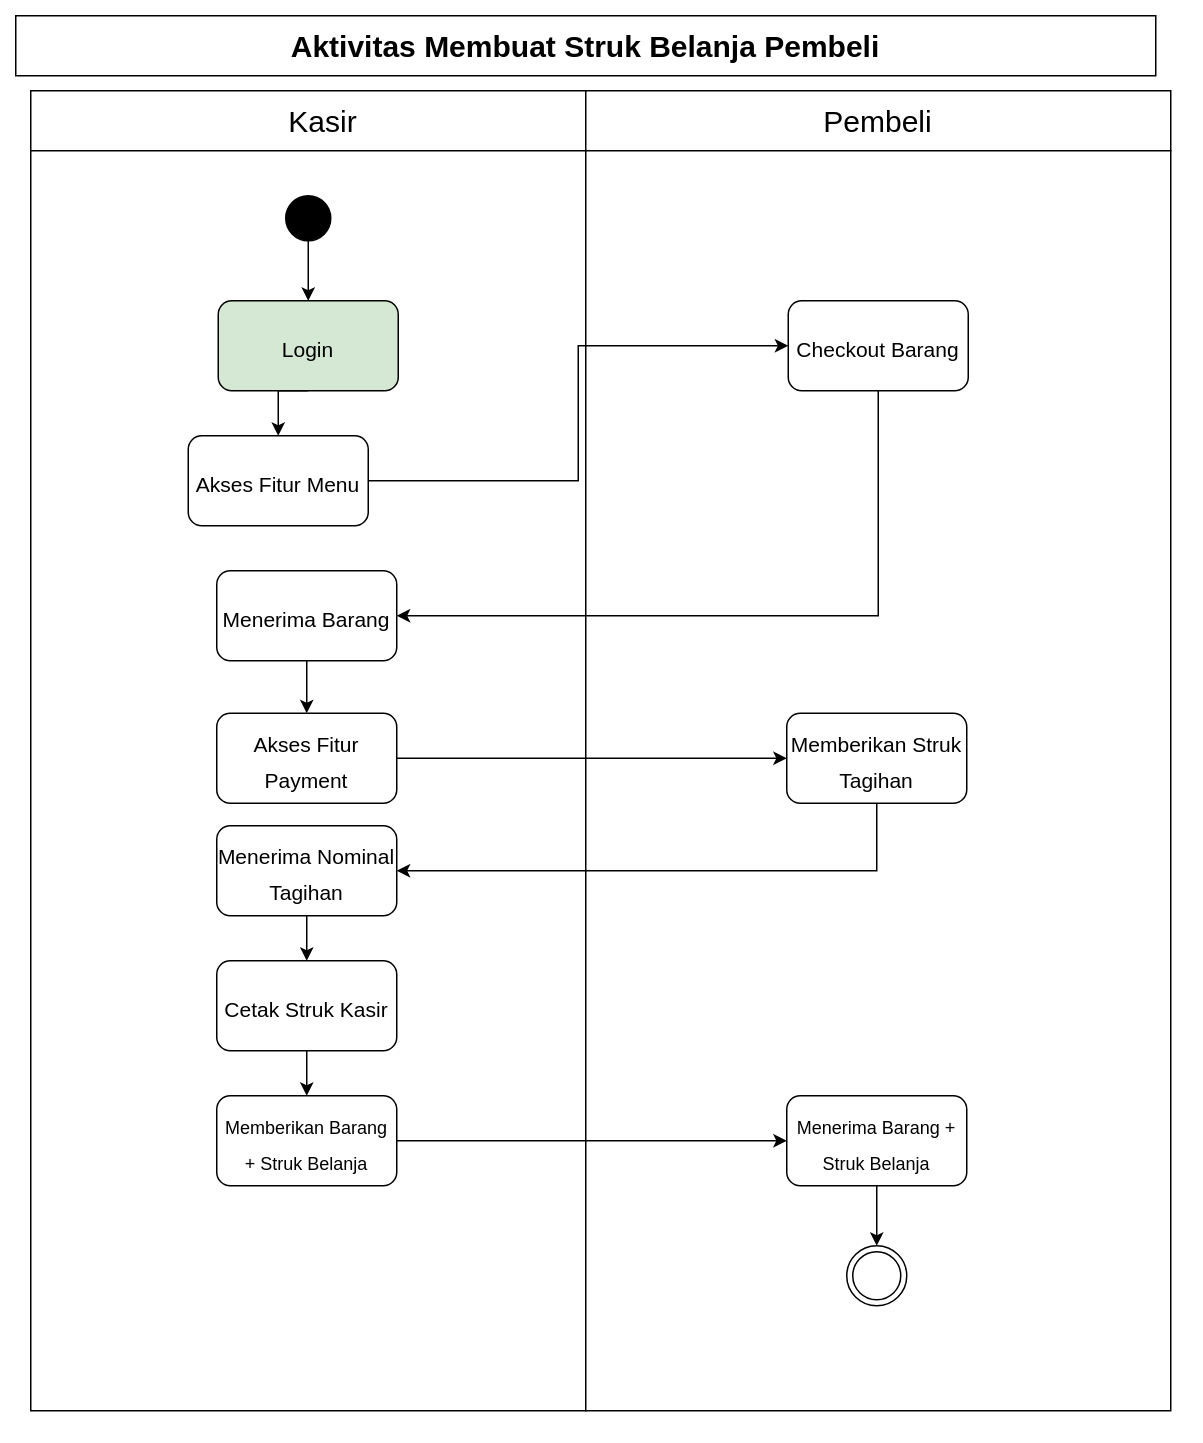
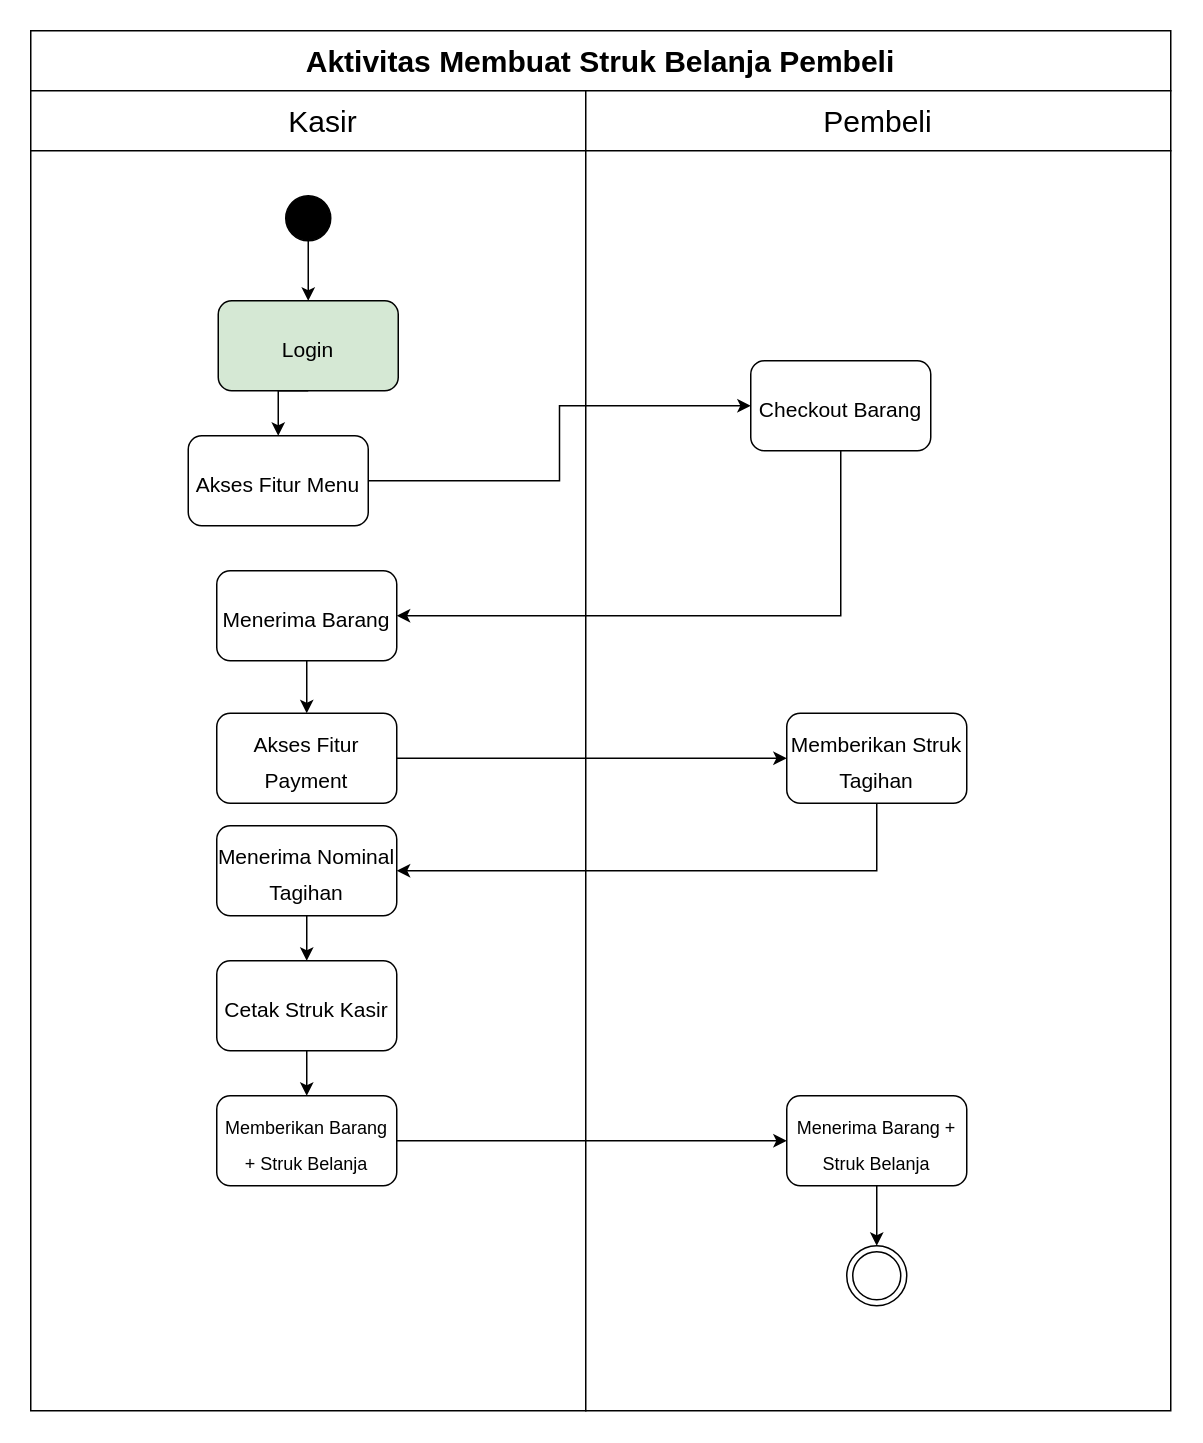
(586, 46) -> (601, 61)
(878, 346) -> (841, 406)
